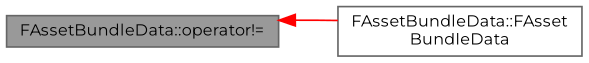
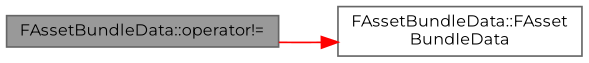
(317, 20) -> (300, 42)
